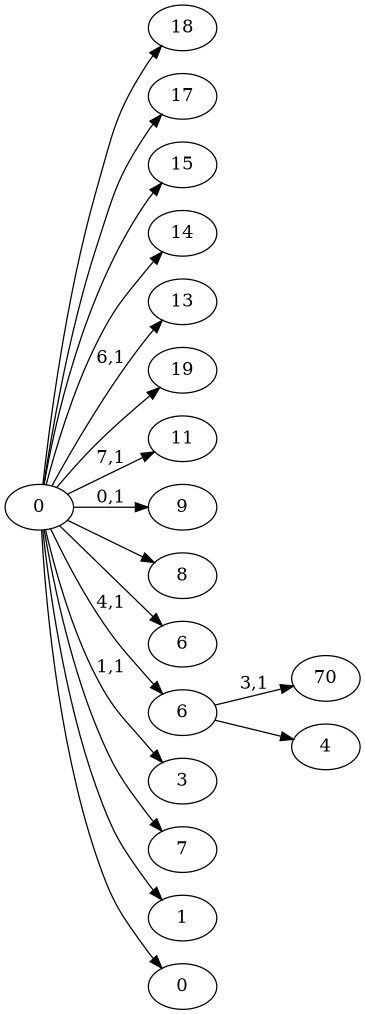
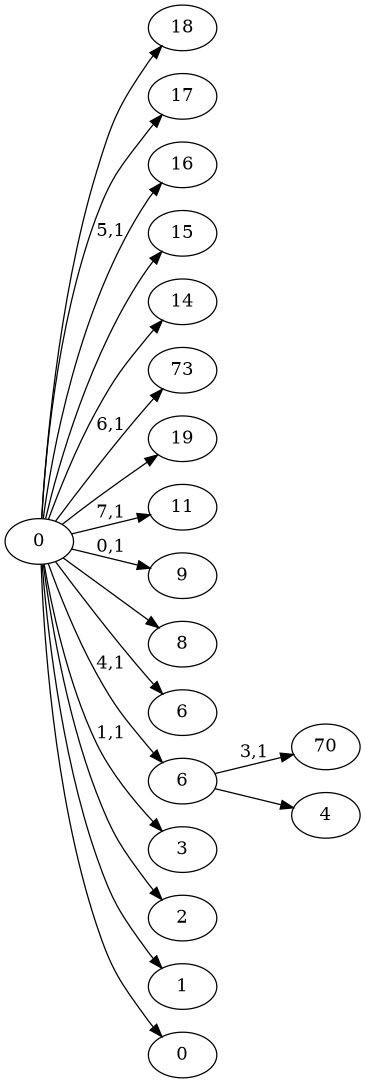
none -> (183, 165)
(183, 302) -> (183, 370)
(183, 850) -> (183, 918)
